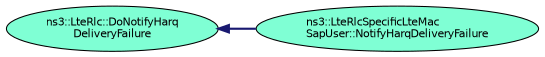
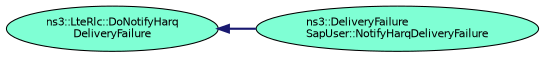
(397, 29) -> (397, 29)
